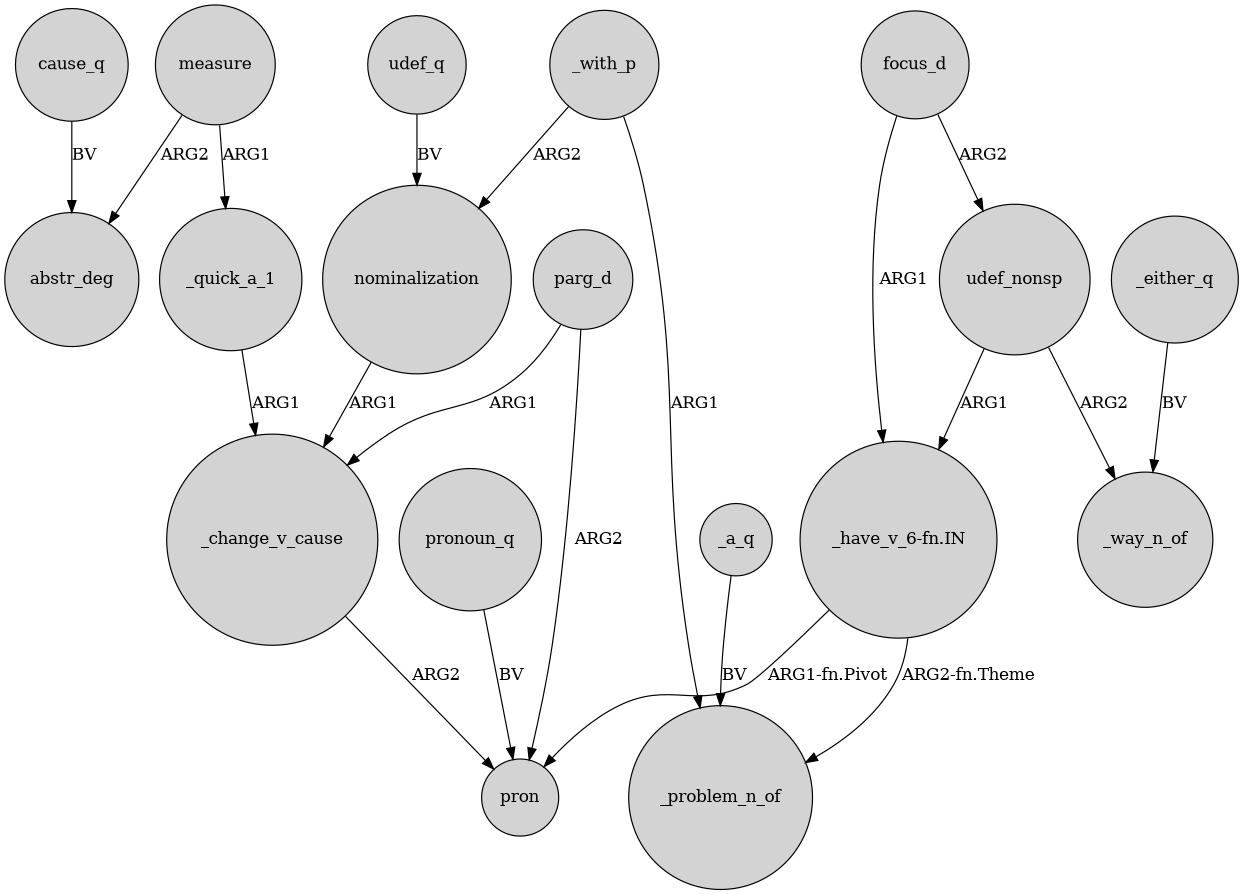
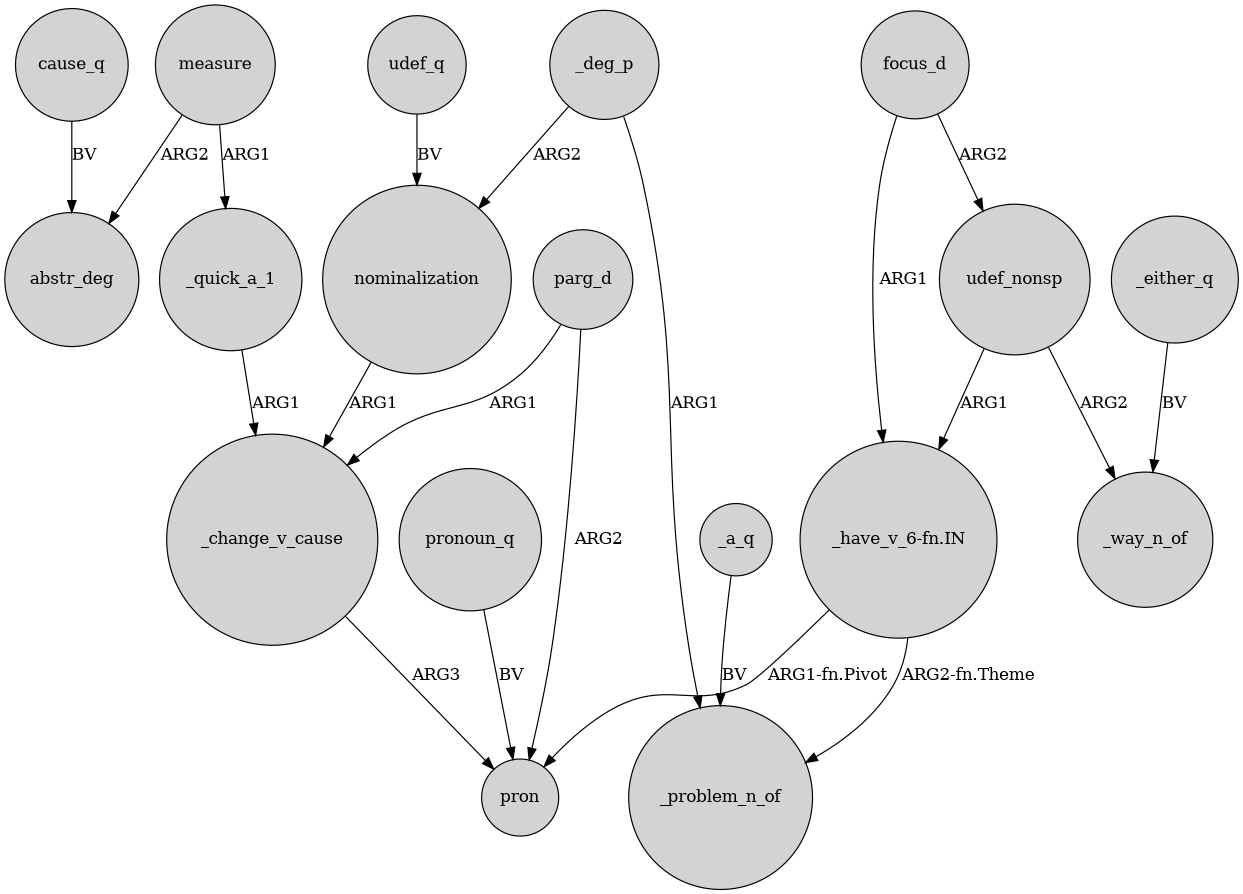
(604, 65) -> (604, 65)
(437, 676) -> (437, 676)
